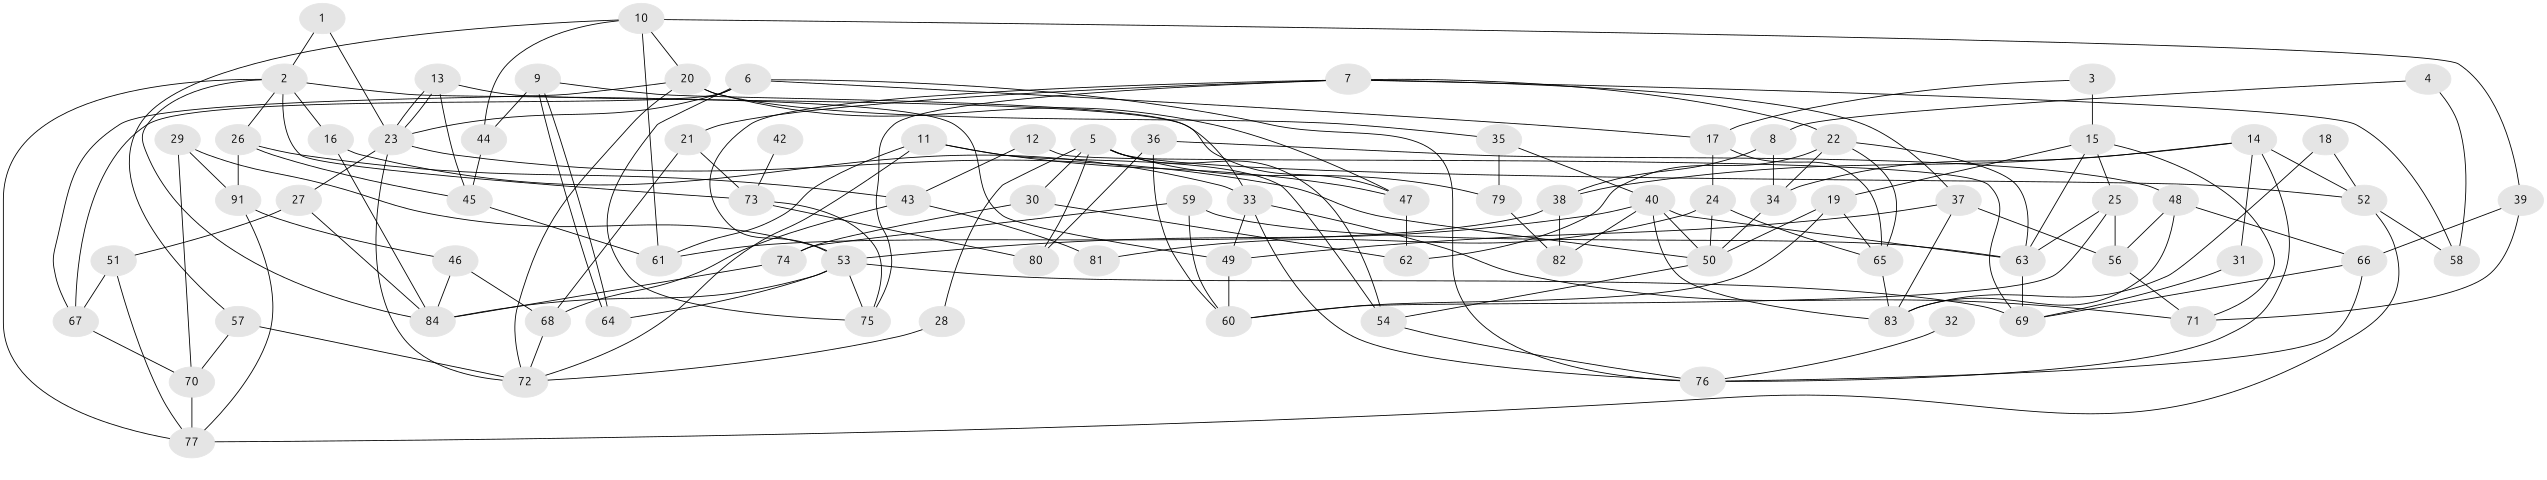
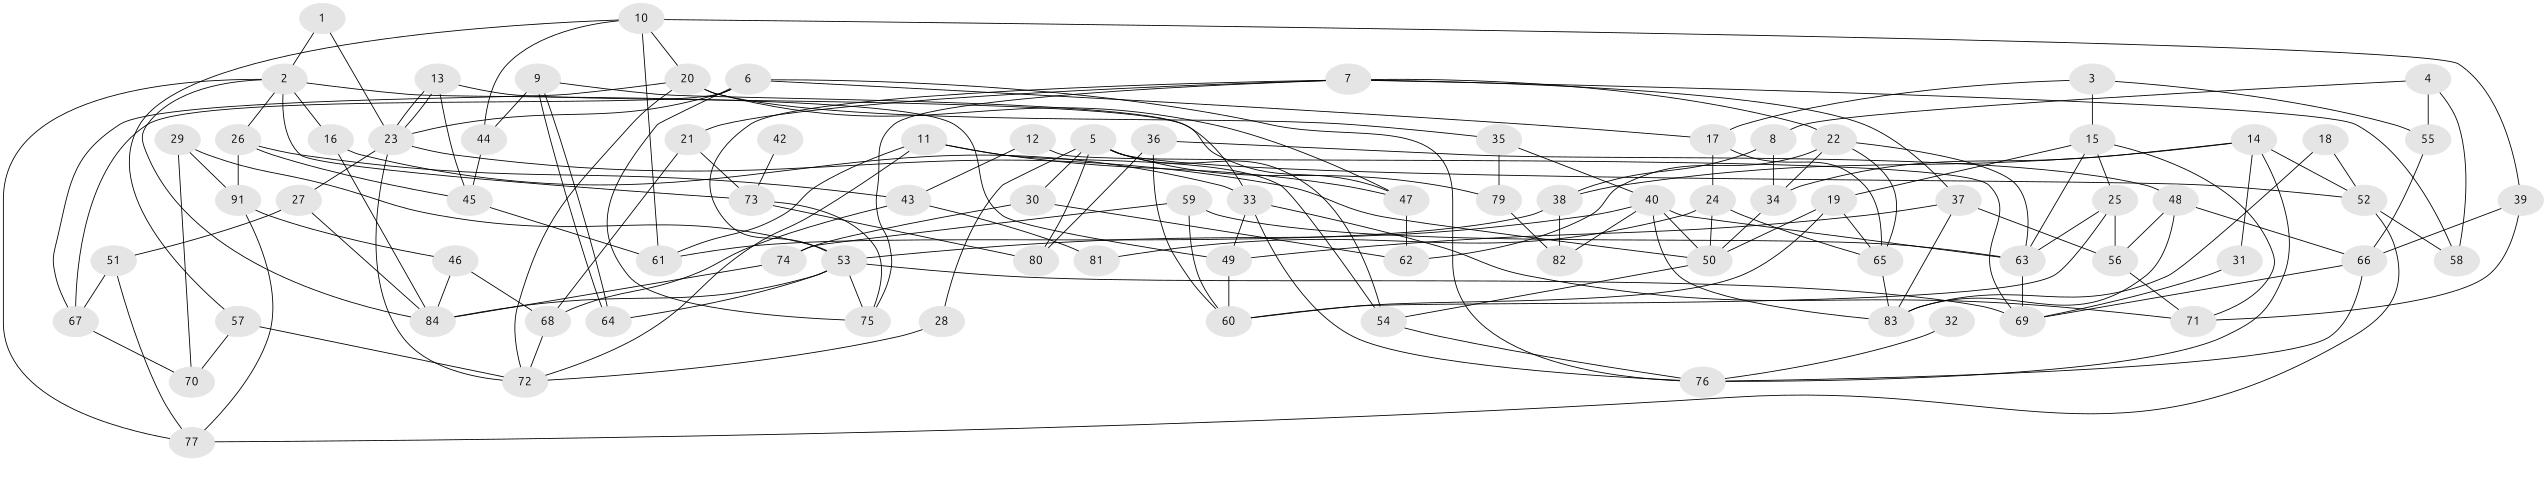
none -> (2428, 140)
(192, 412) -> none
